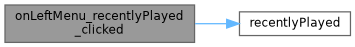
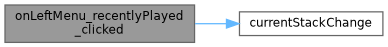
(295, 24) -> (311, 24)
